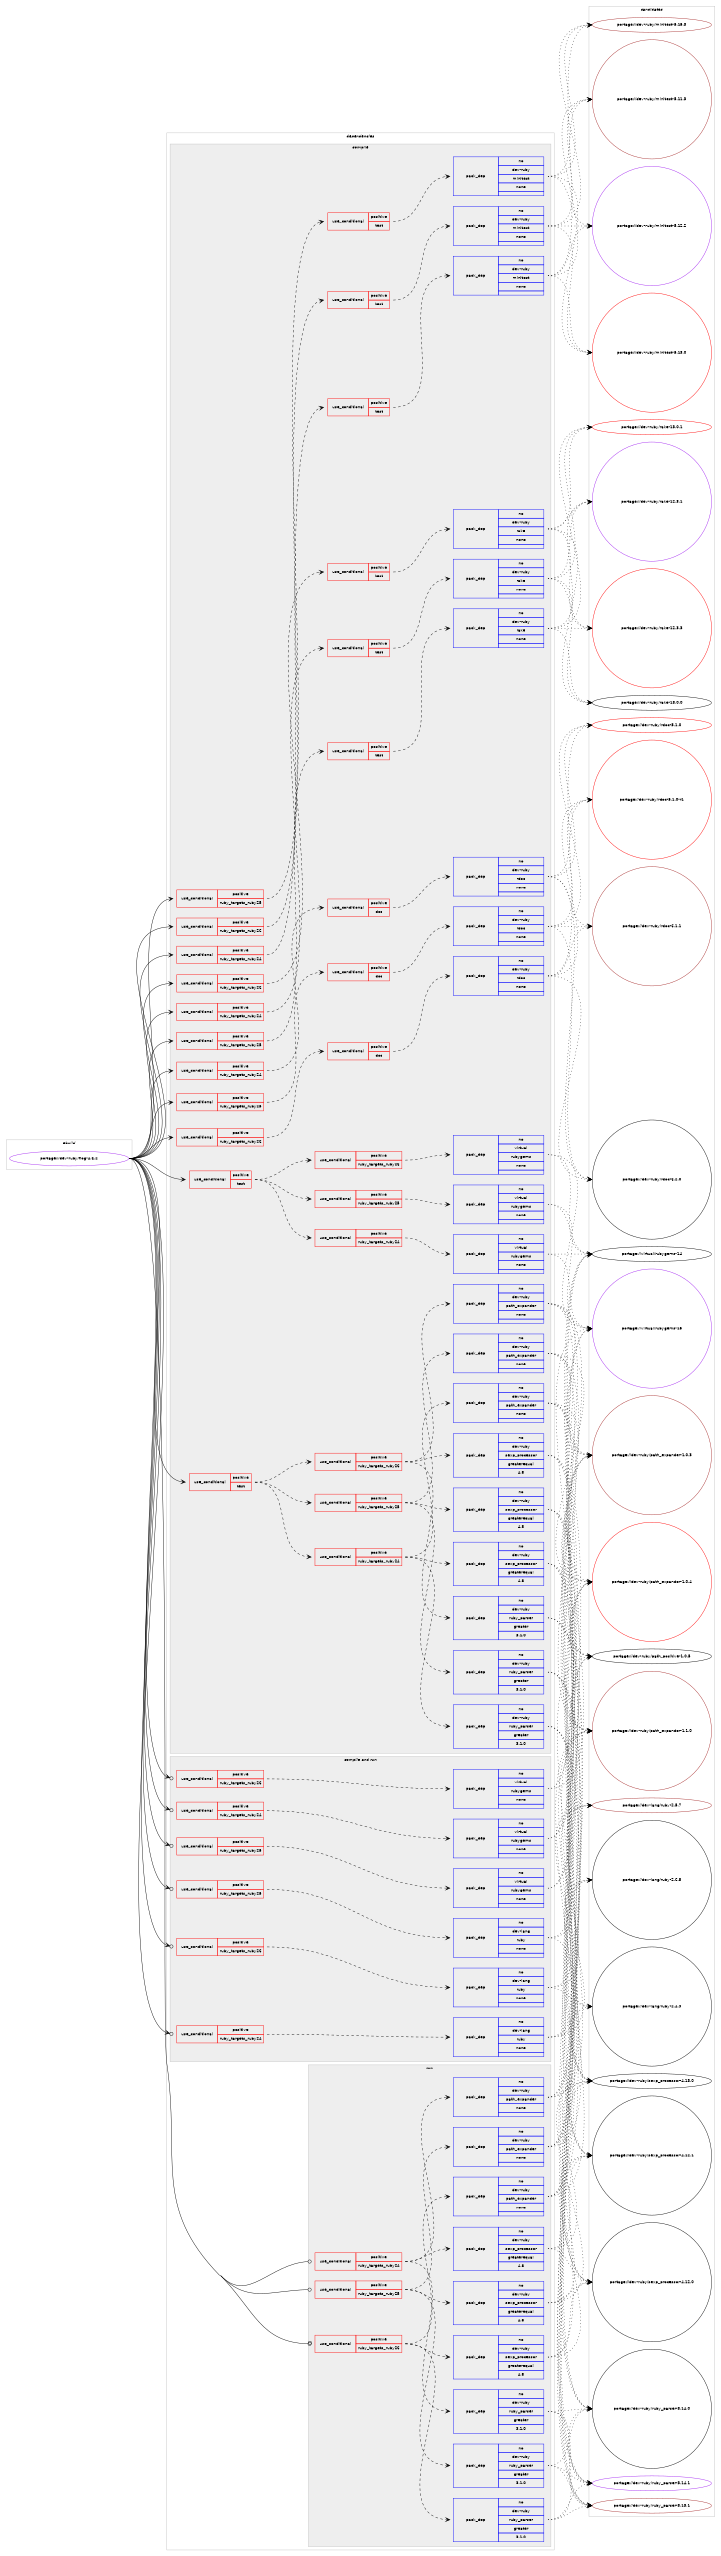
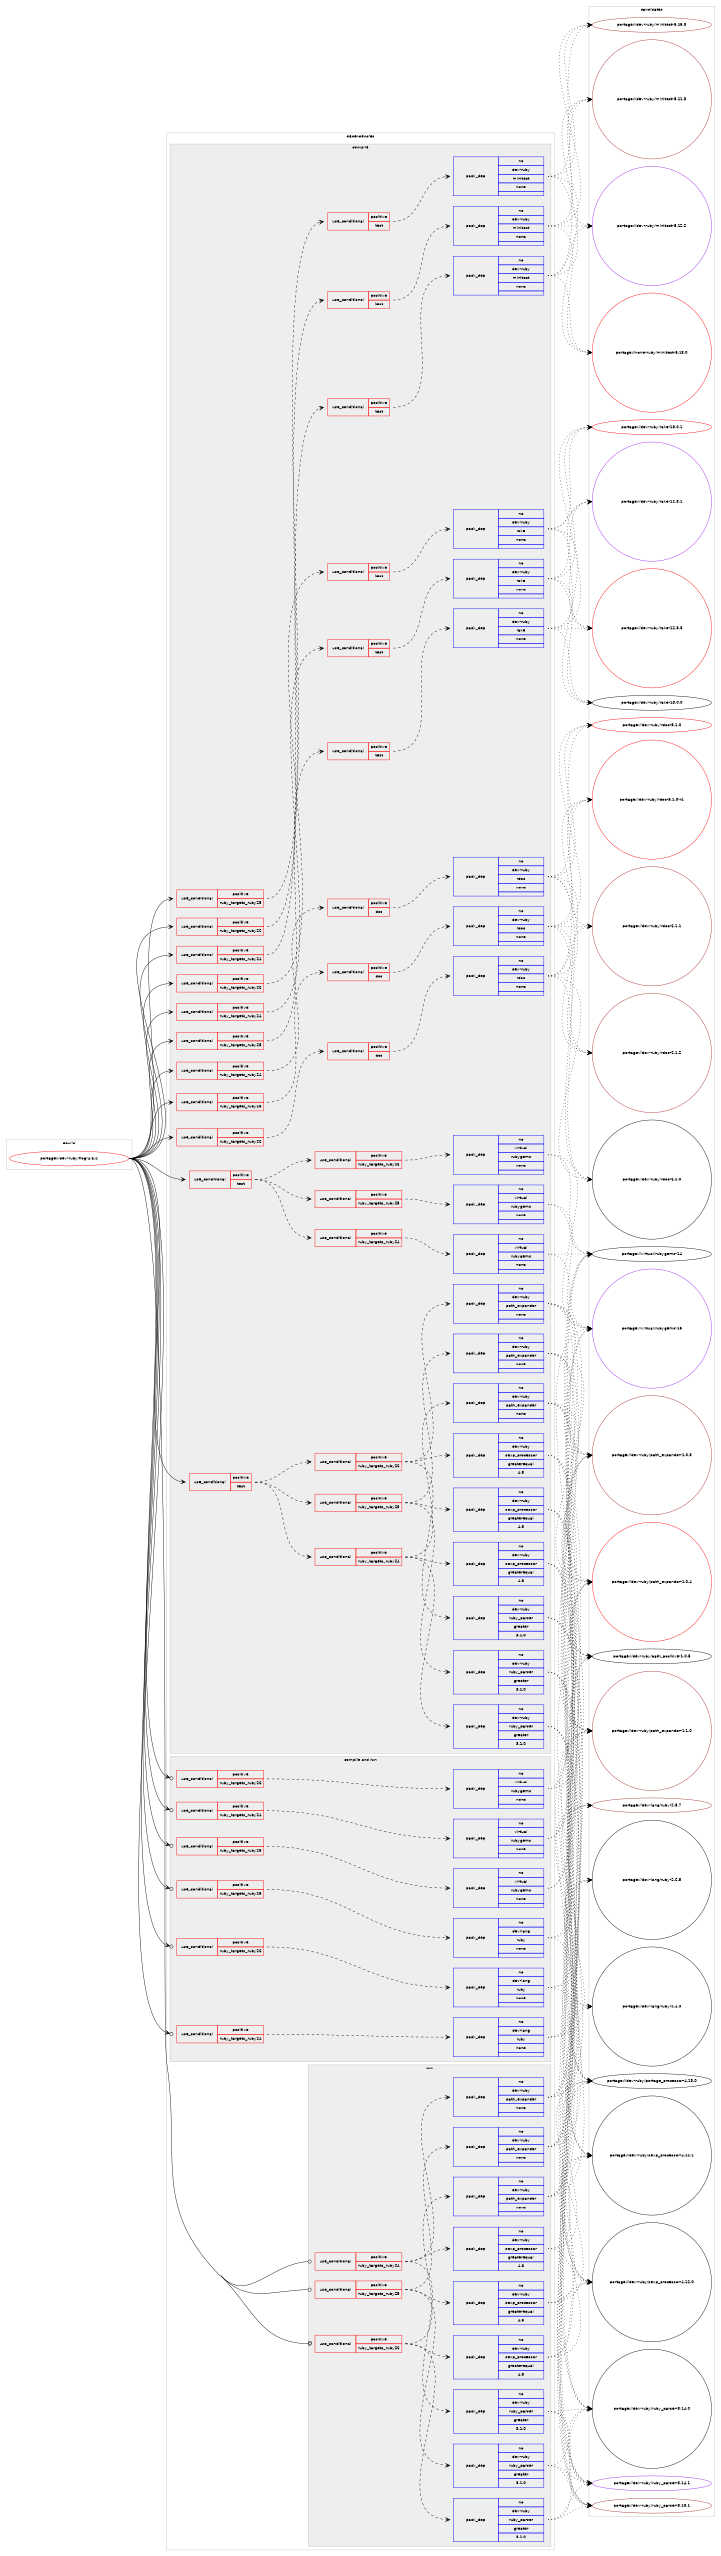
(652, 353) -> (652, 353)
none -> (652, 1053)
(69, 1158) -> (69, 1158)
(652, 2081) -> (652, 2081)
